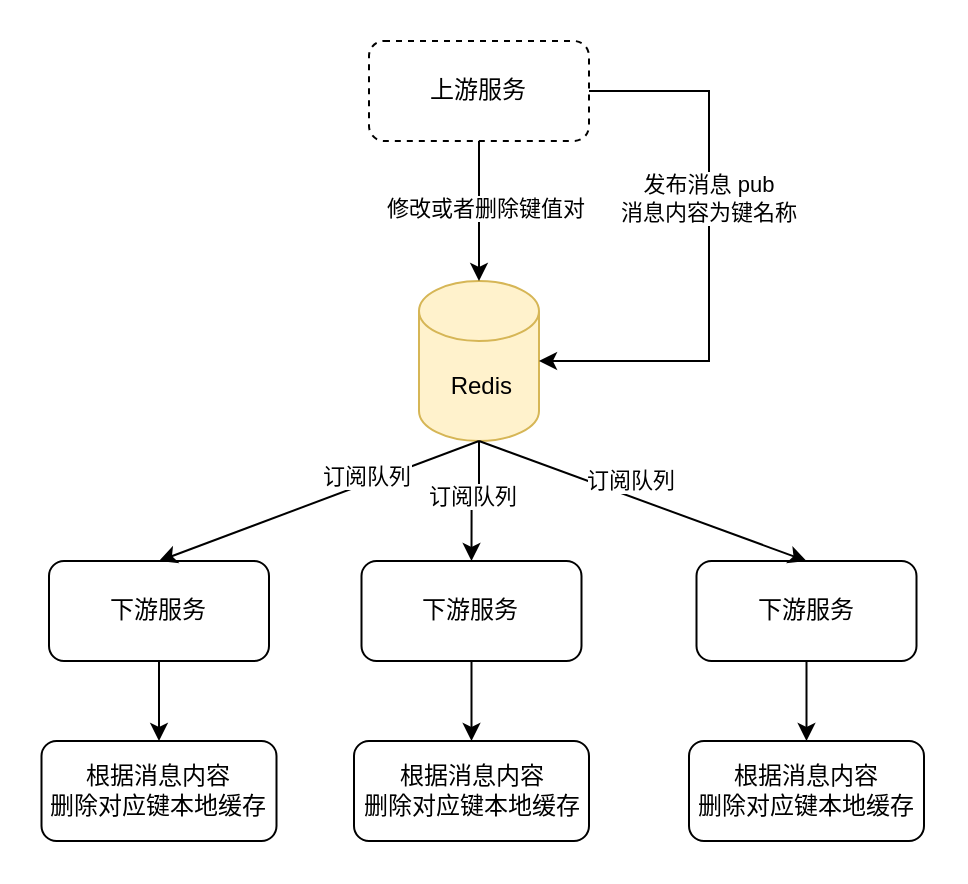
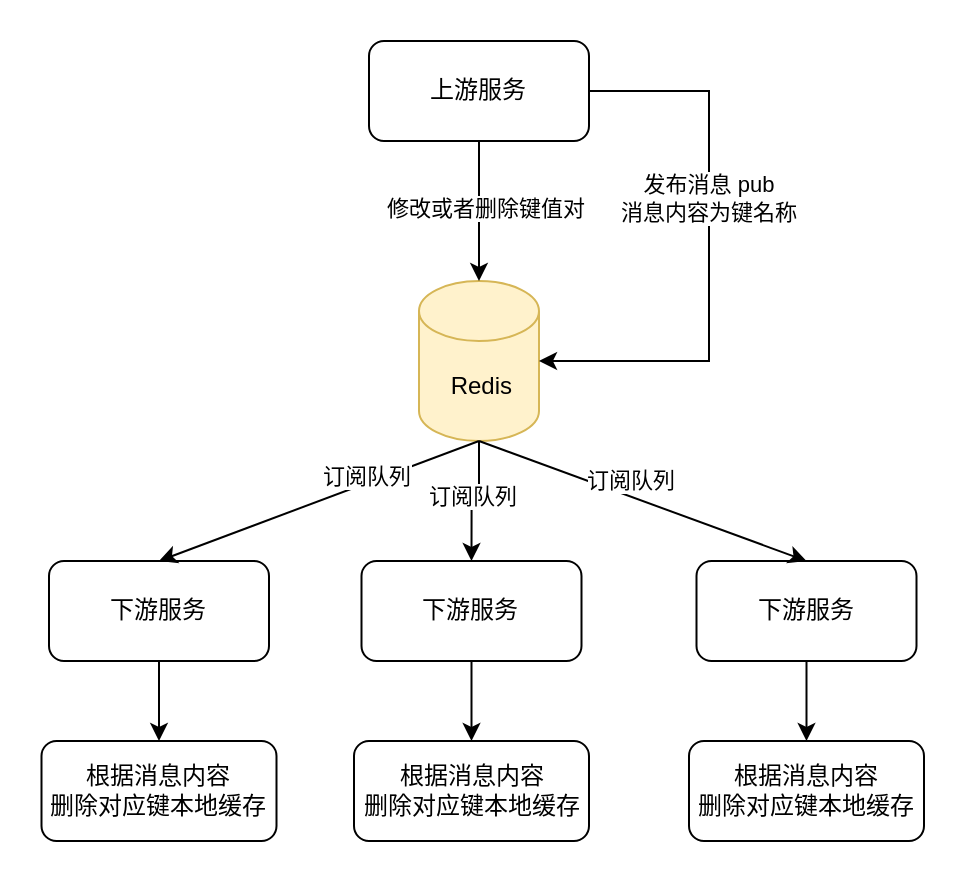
(479, 91) -> (479, 91)
